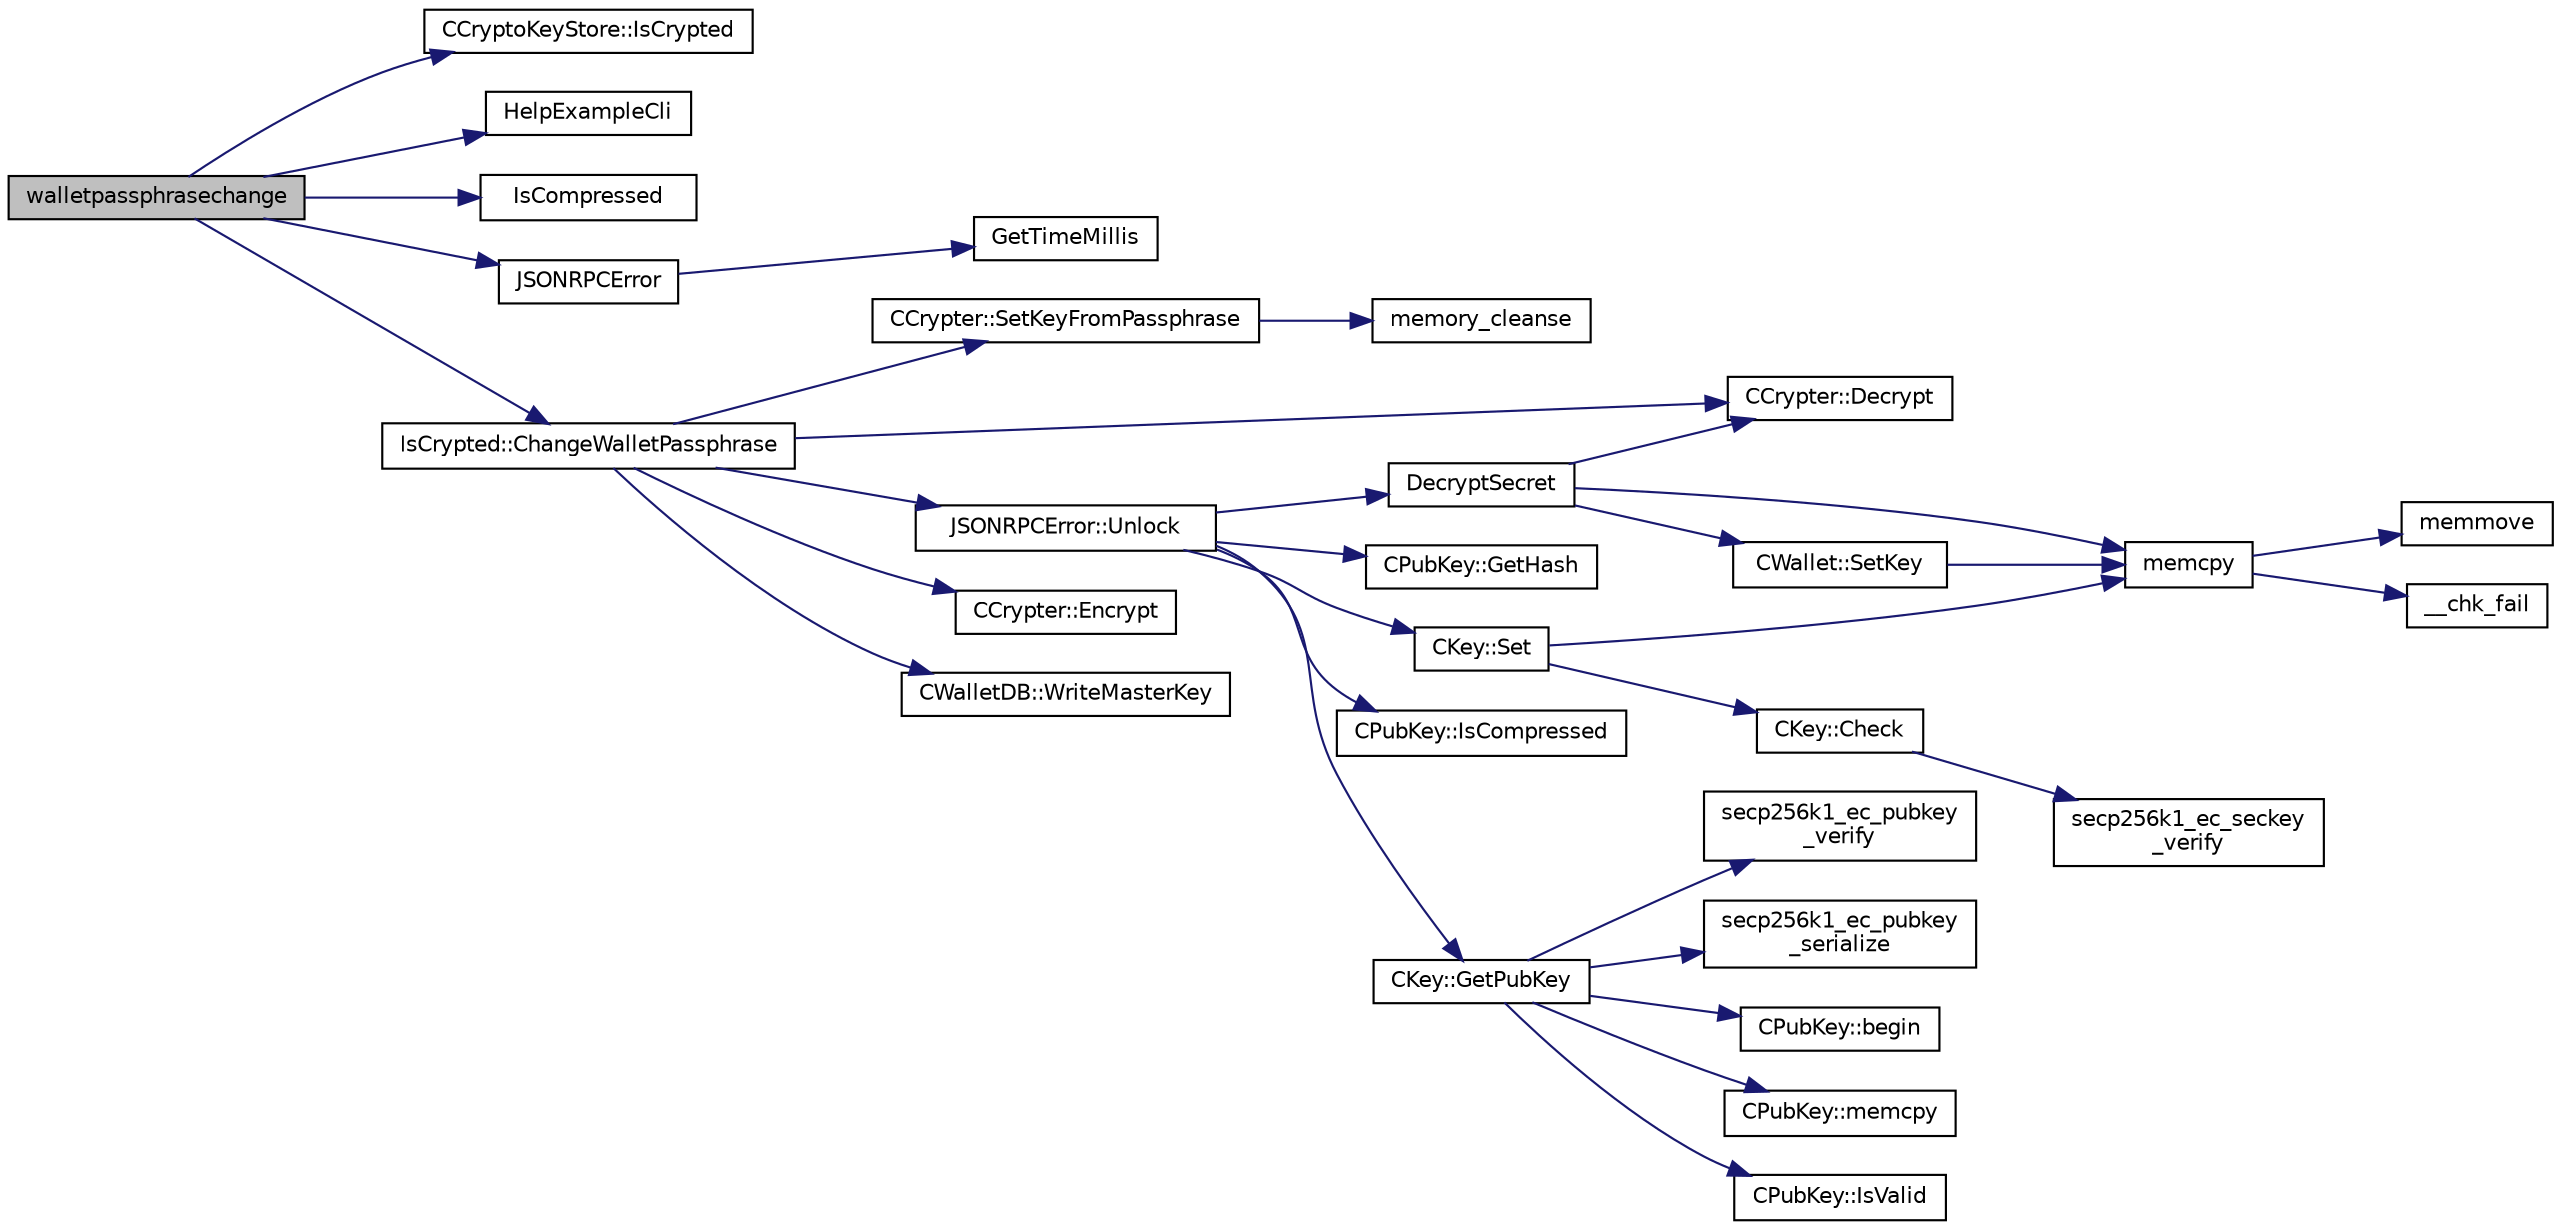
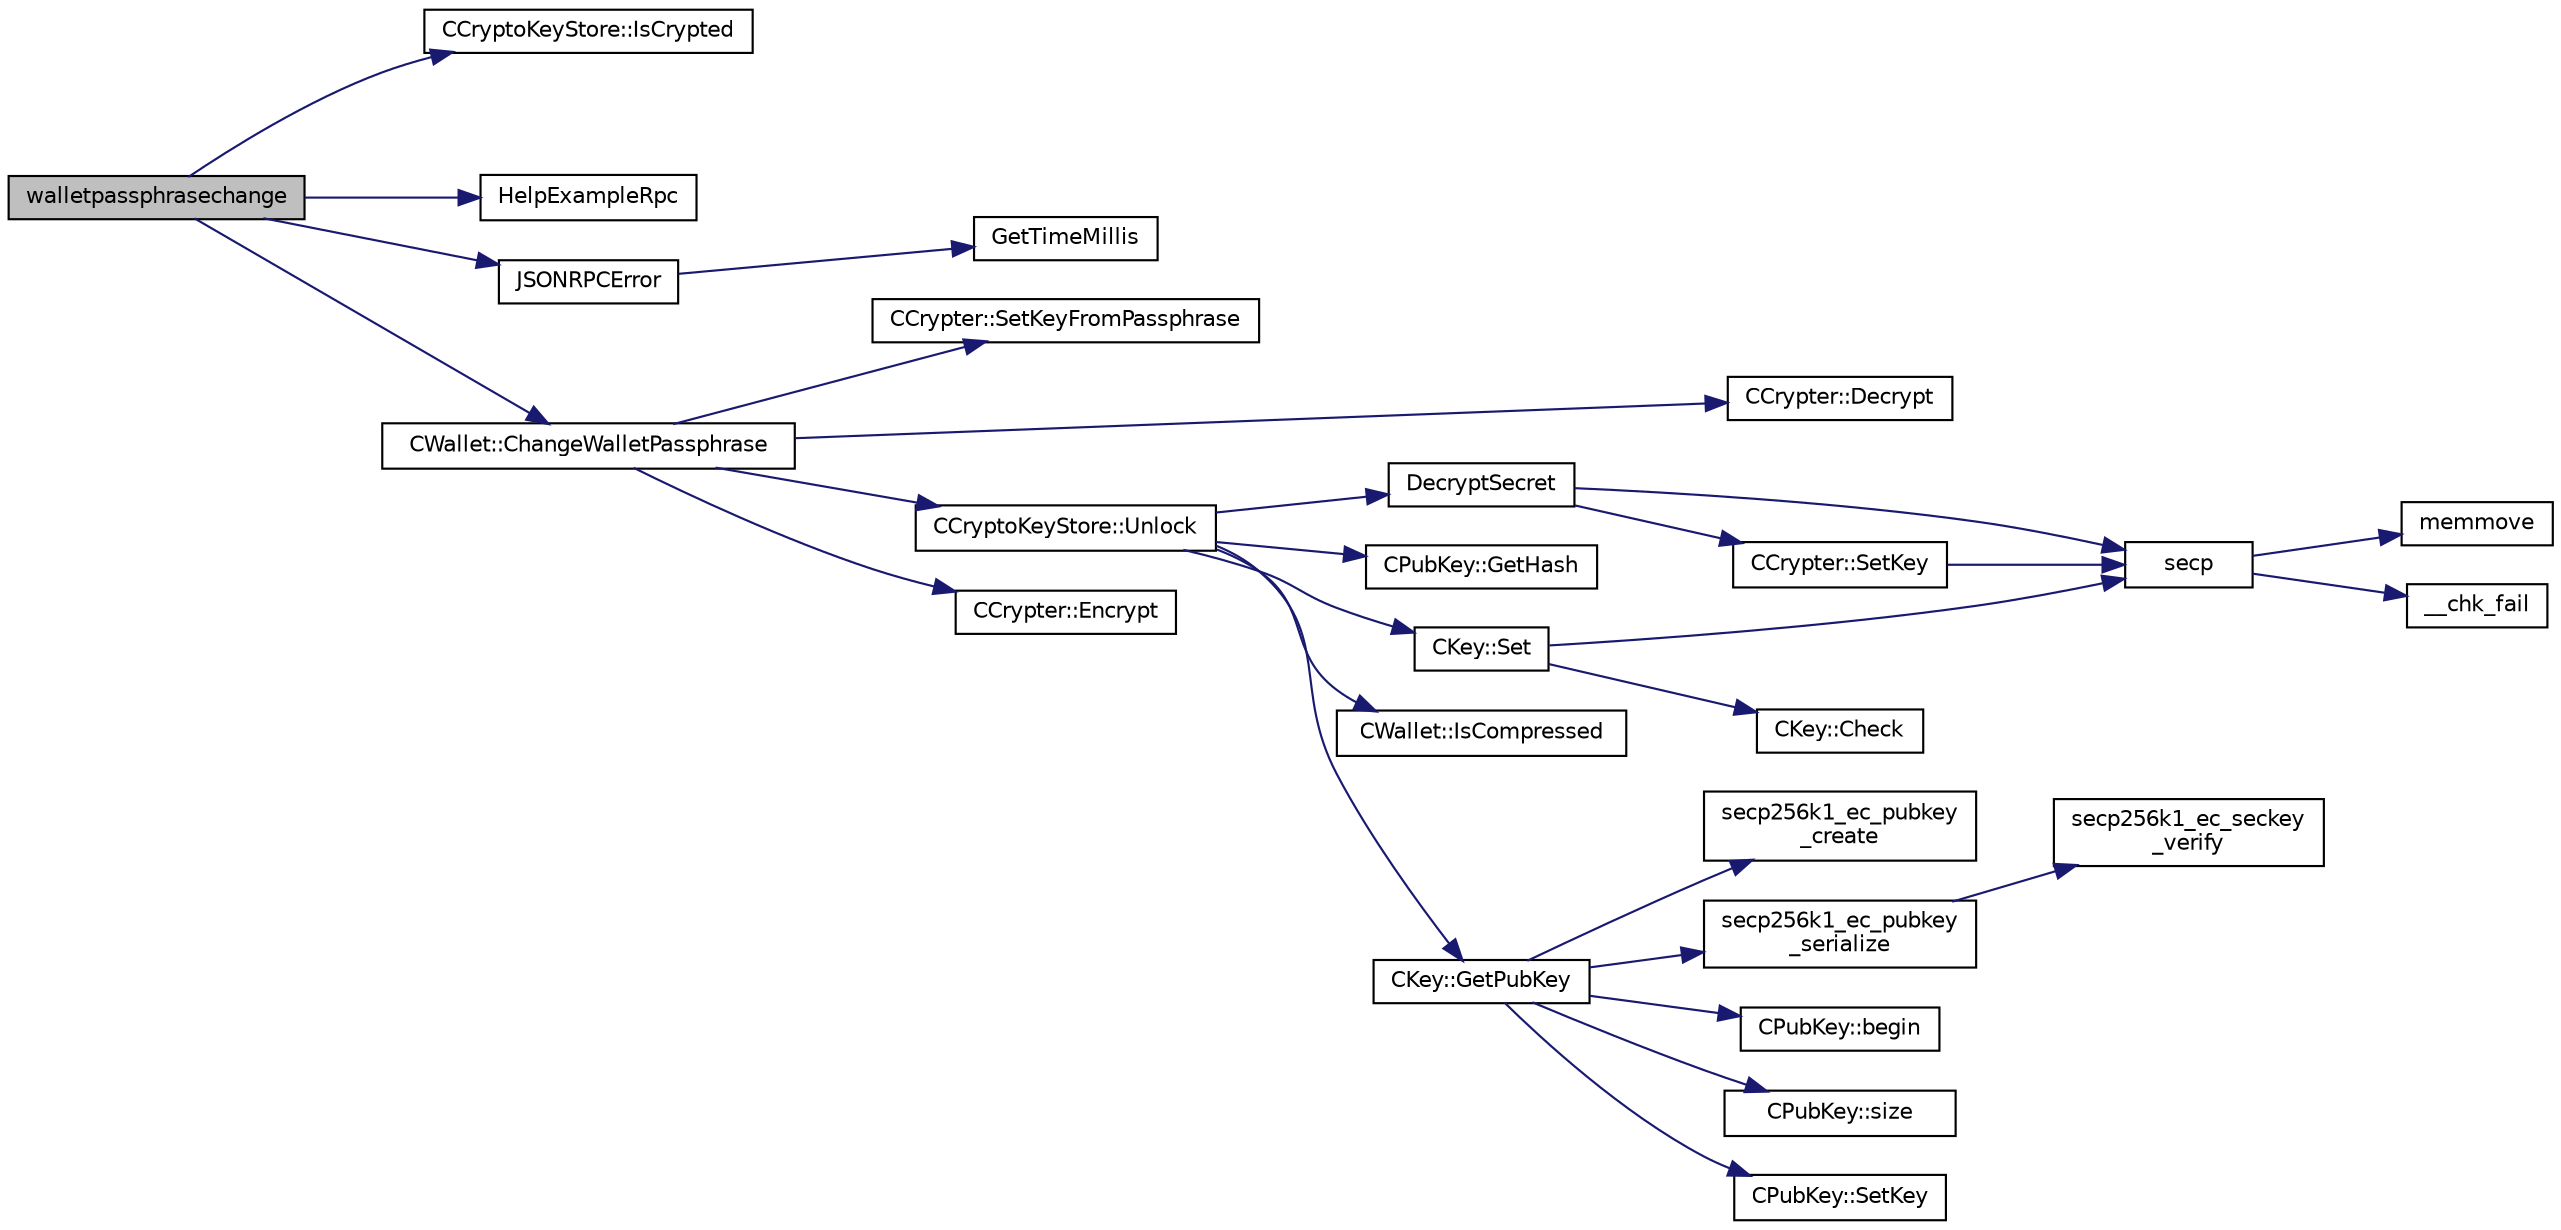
(589, 113) -> none
(589, 198) -> (589, 198)
(1482, 321) -> none
(1651, 444) -> none
(589, 446) -> (589, 446)
(1066, 528) -> (1066, 528)
(1840, 565) -> (1840, 565)
(2189, 565) -> (2189, 565)
(1066, 694) -> none
(1482, 733) -> (1482, 733)
(1984, 773) -> (2004, 886)
(1840, 826) -> (1840, 826)
(1840, 1113) -> (1840, 1113)
(1840, 1198) -> (1840, 1198)
